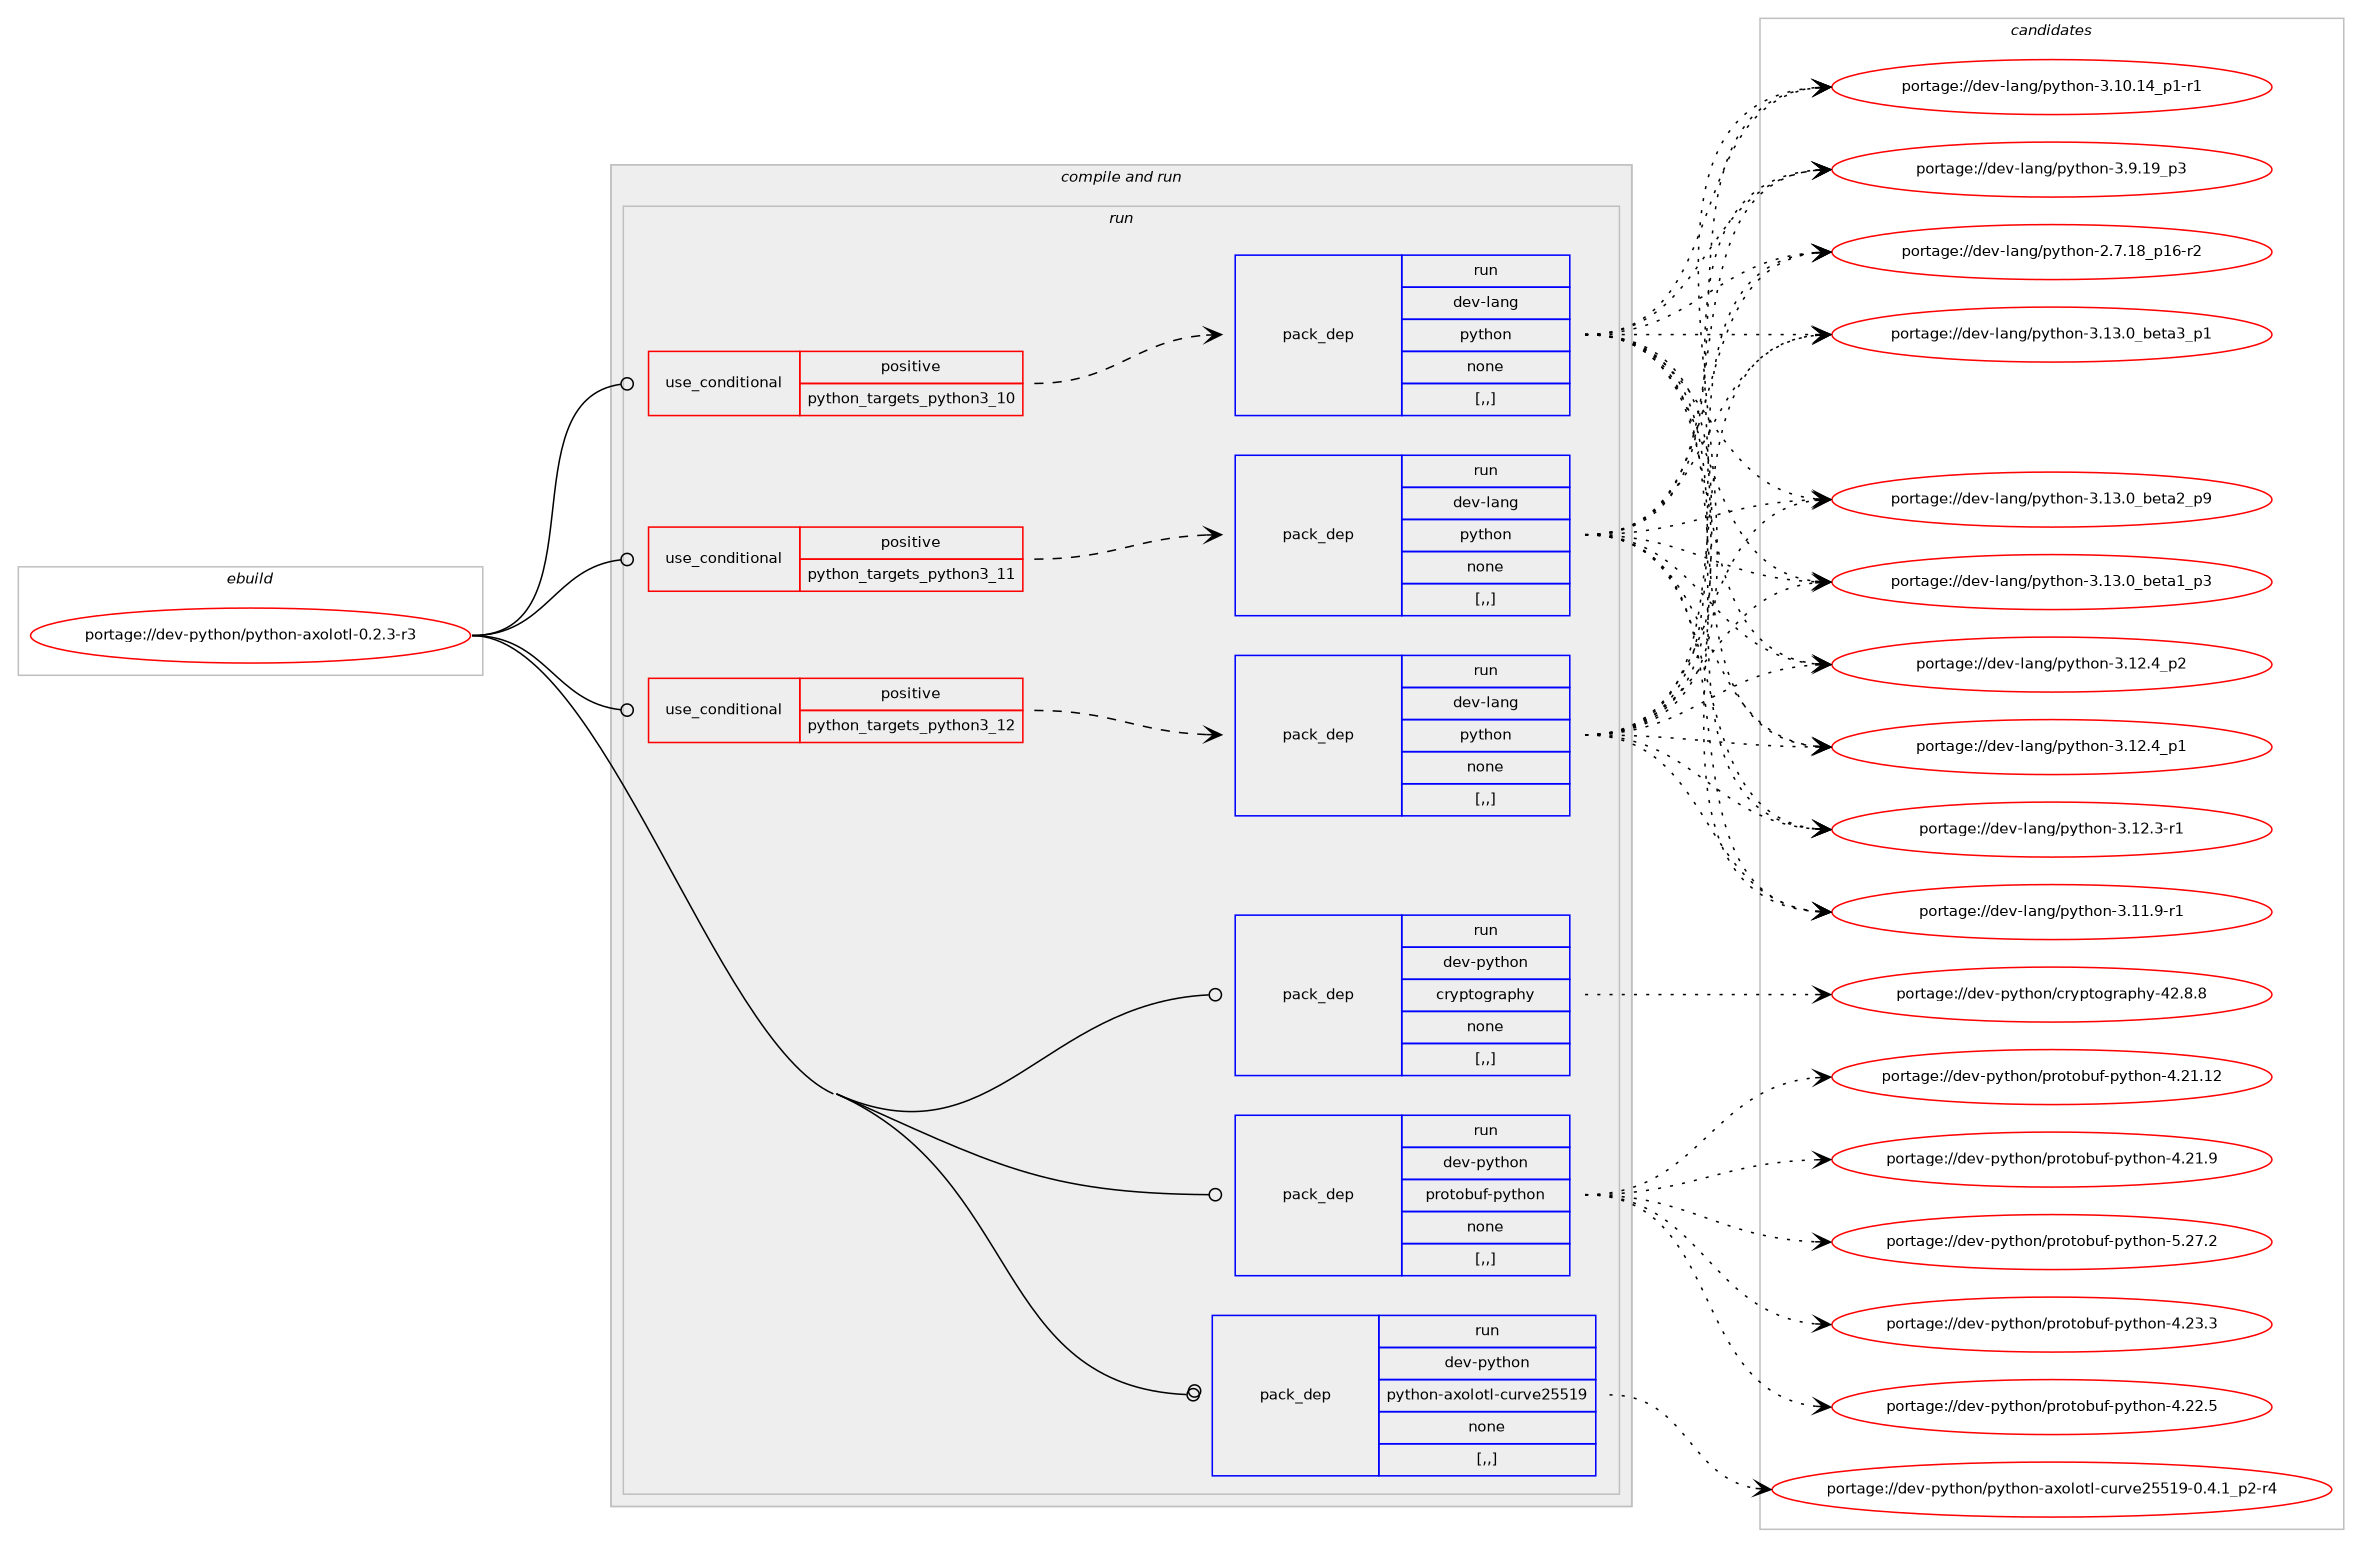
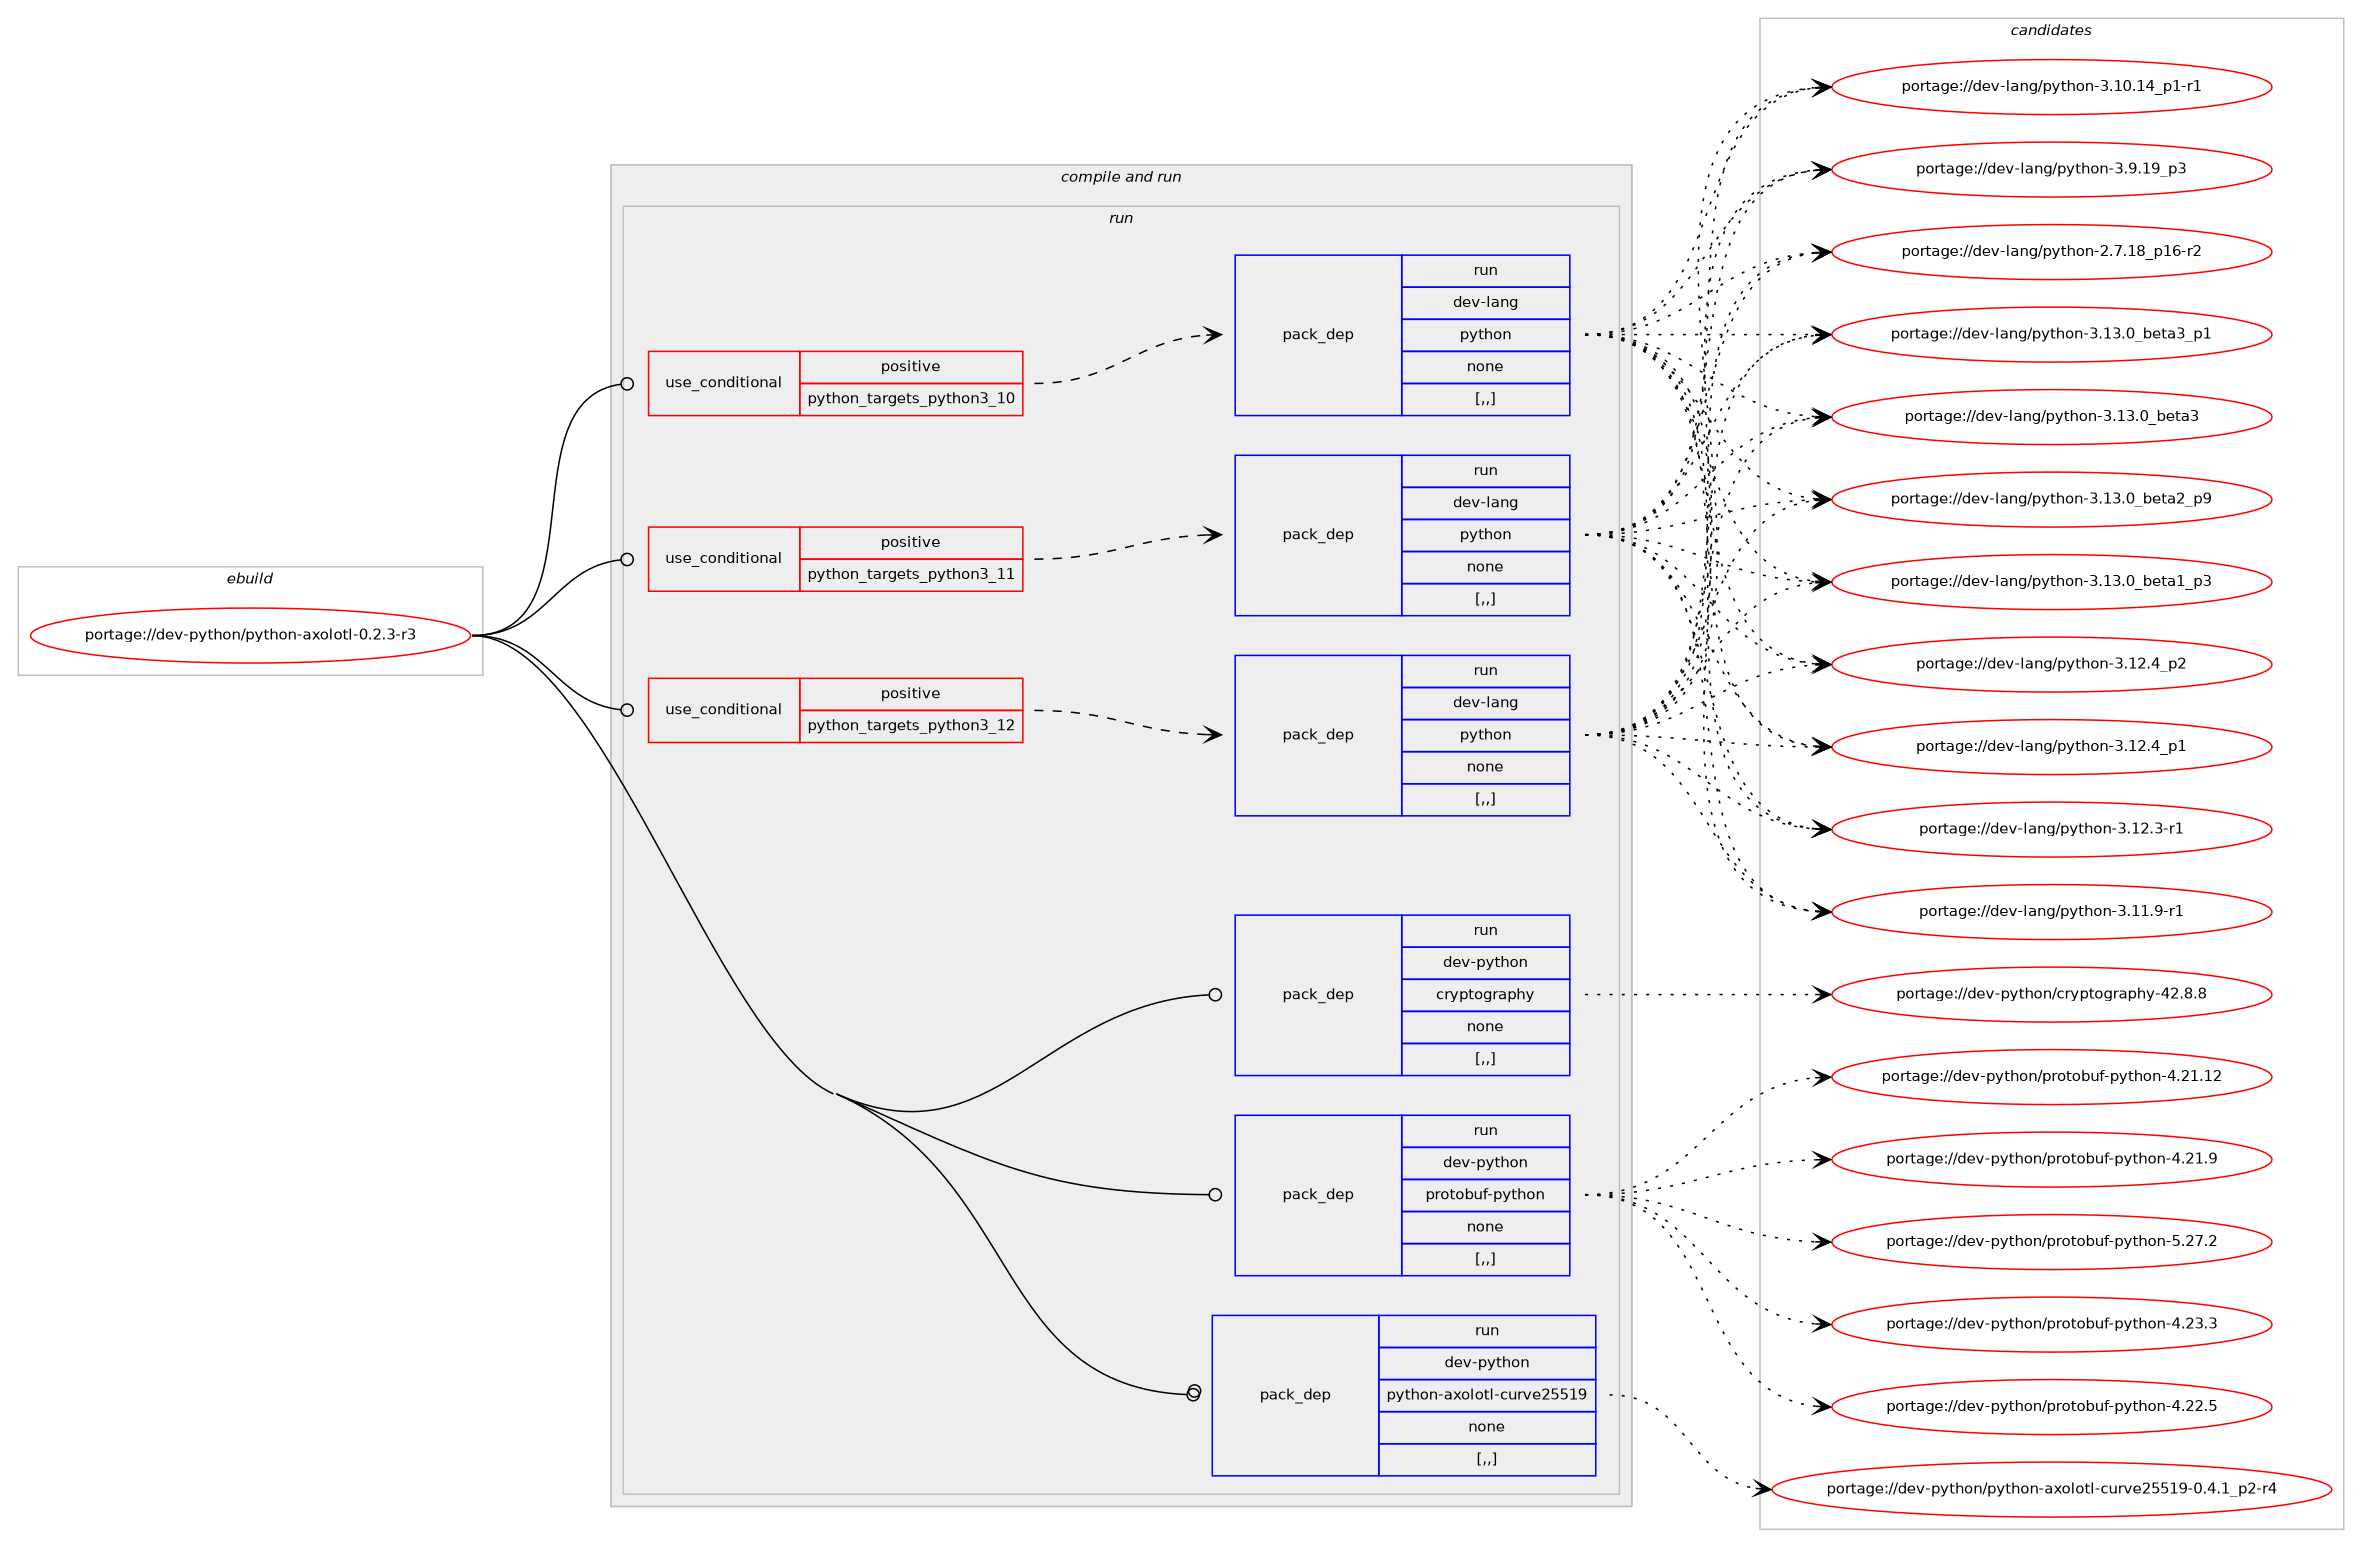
none -> (2052, 417)
